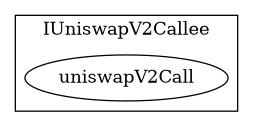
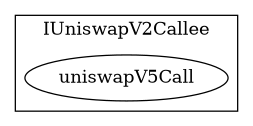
(126, 78) -> (126, 78)
